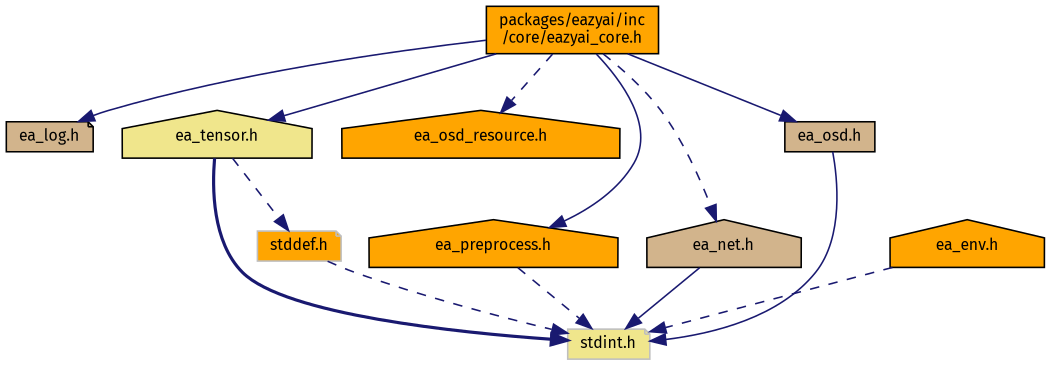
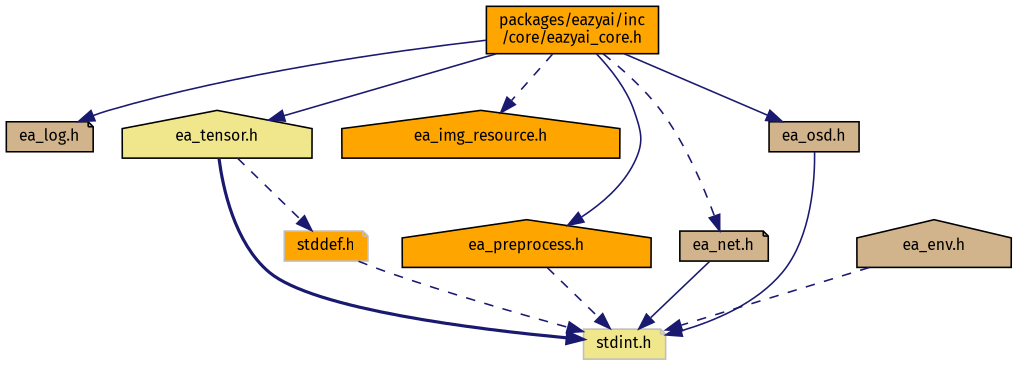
(481, 137) -> (481, 137)
(724, 246) -> (724, 246)
(967, 246) -> (934, 246)
